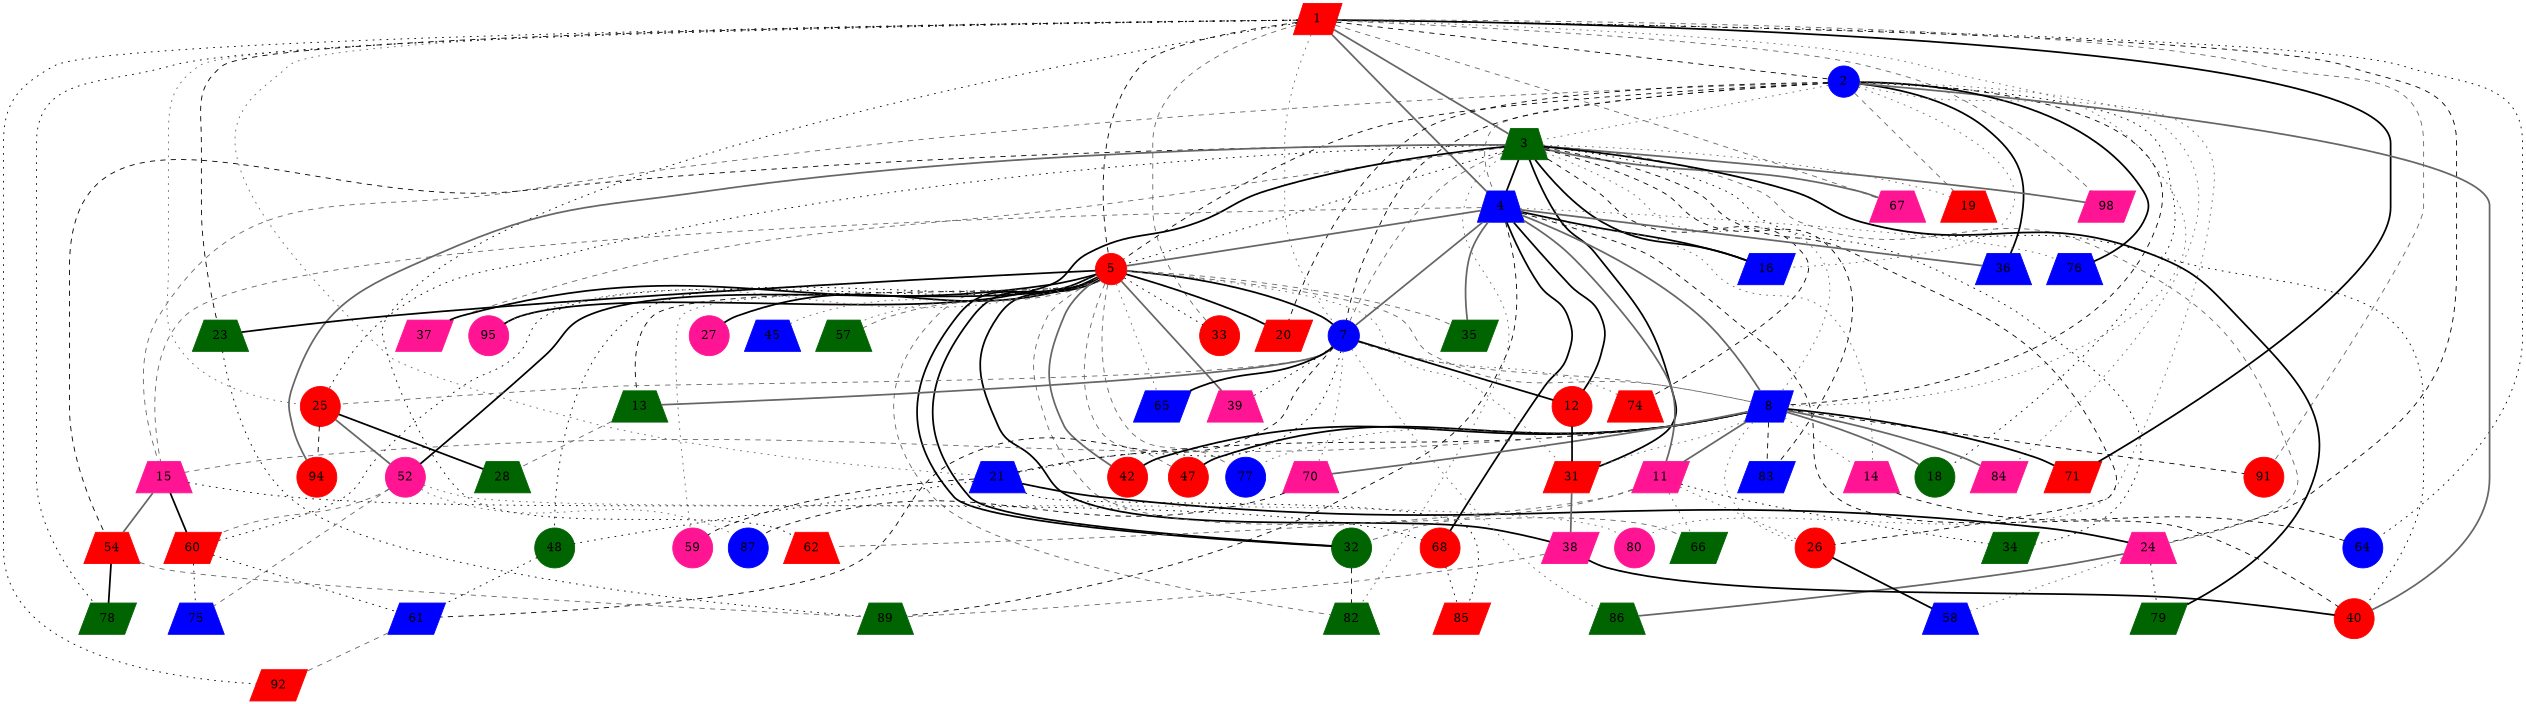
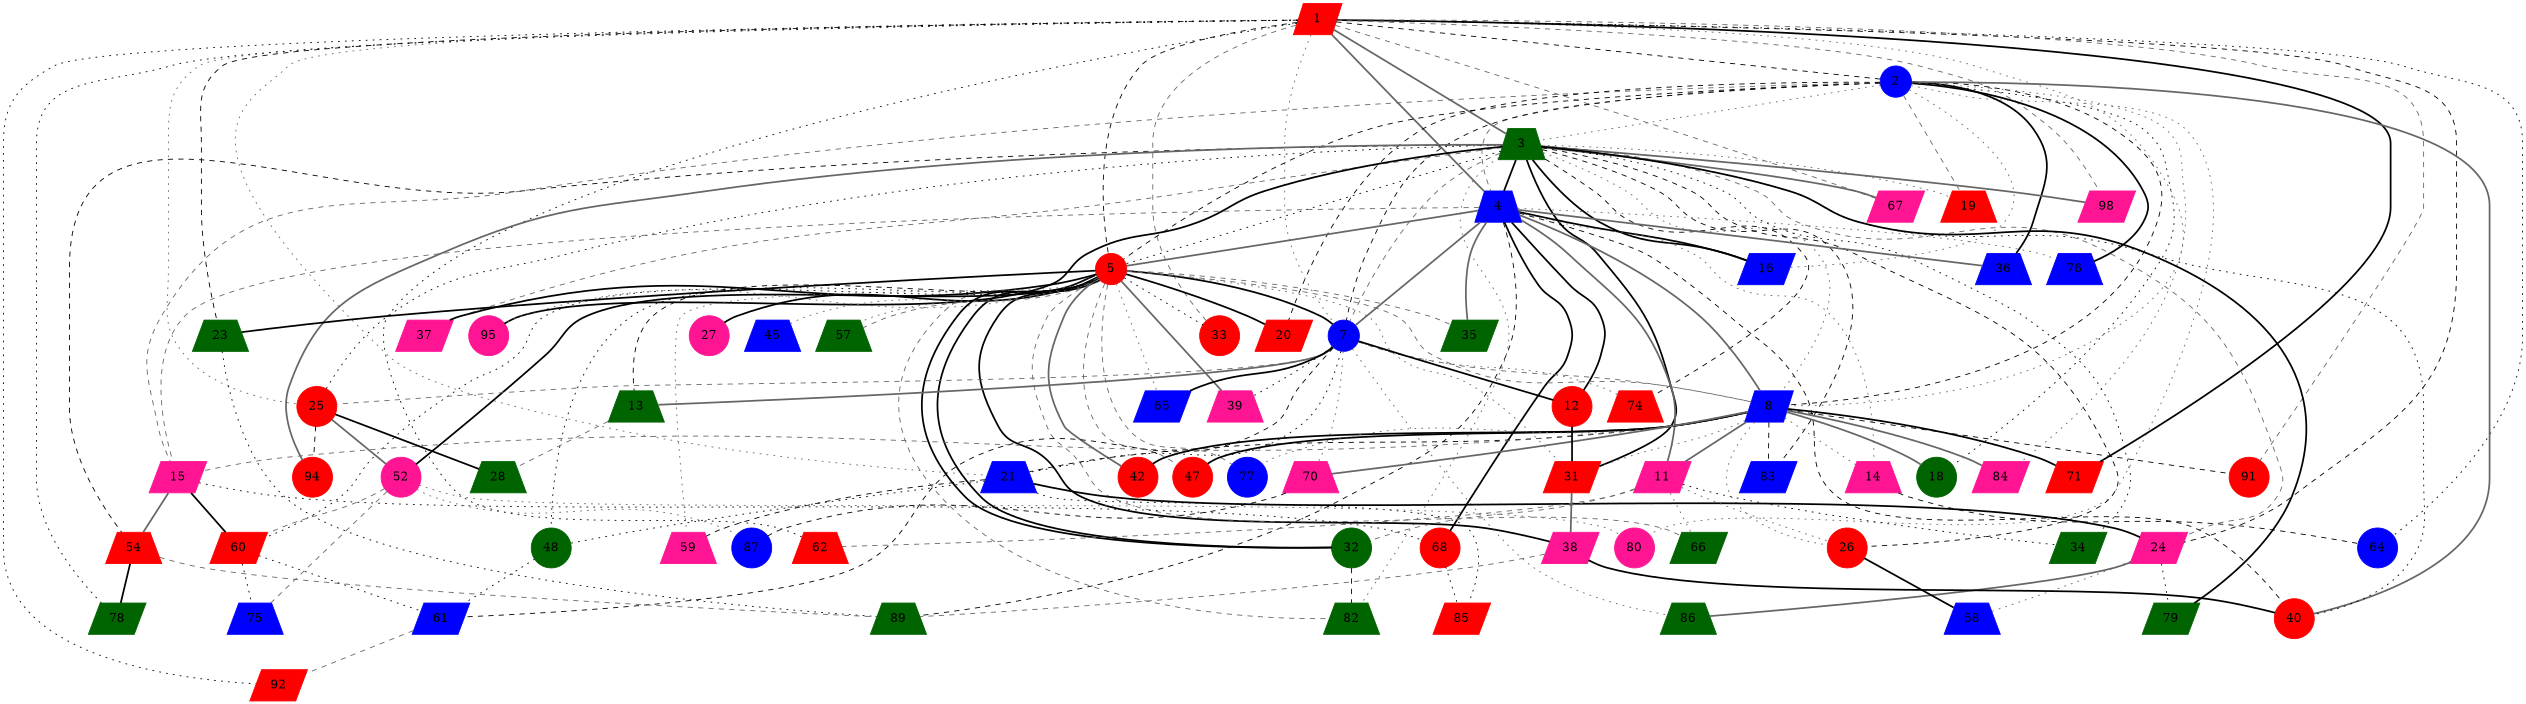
(1898, 207) -> (1896, 207)
(164, 477) -> (178, 477)
(693, 548) -> (688, 548)
(2148, 548) -> (2159, 548)
